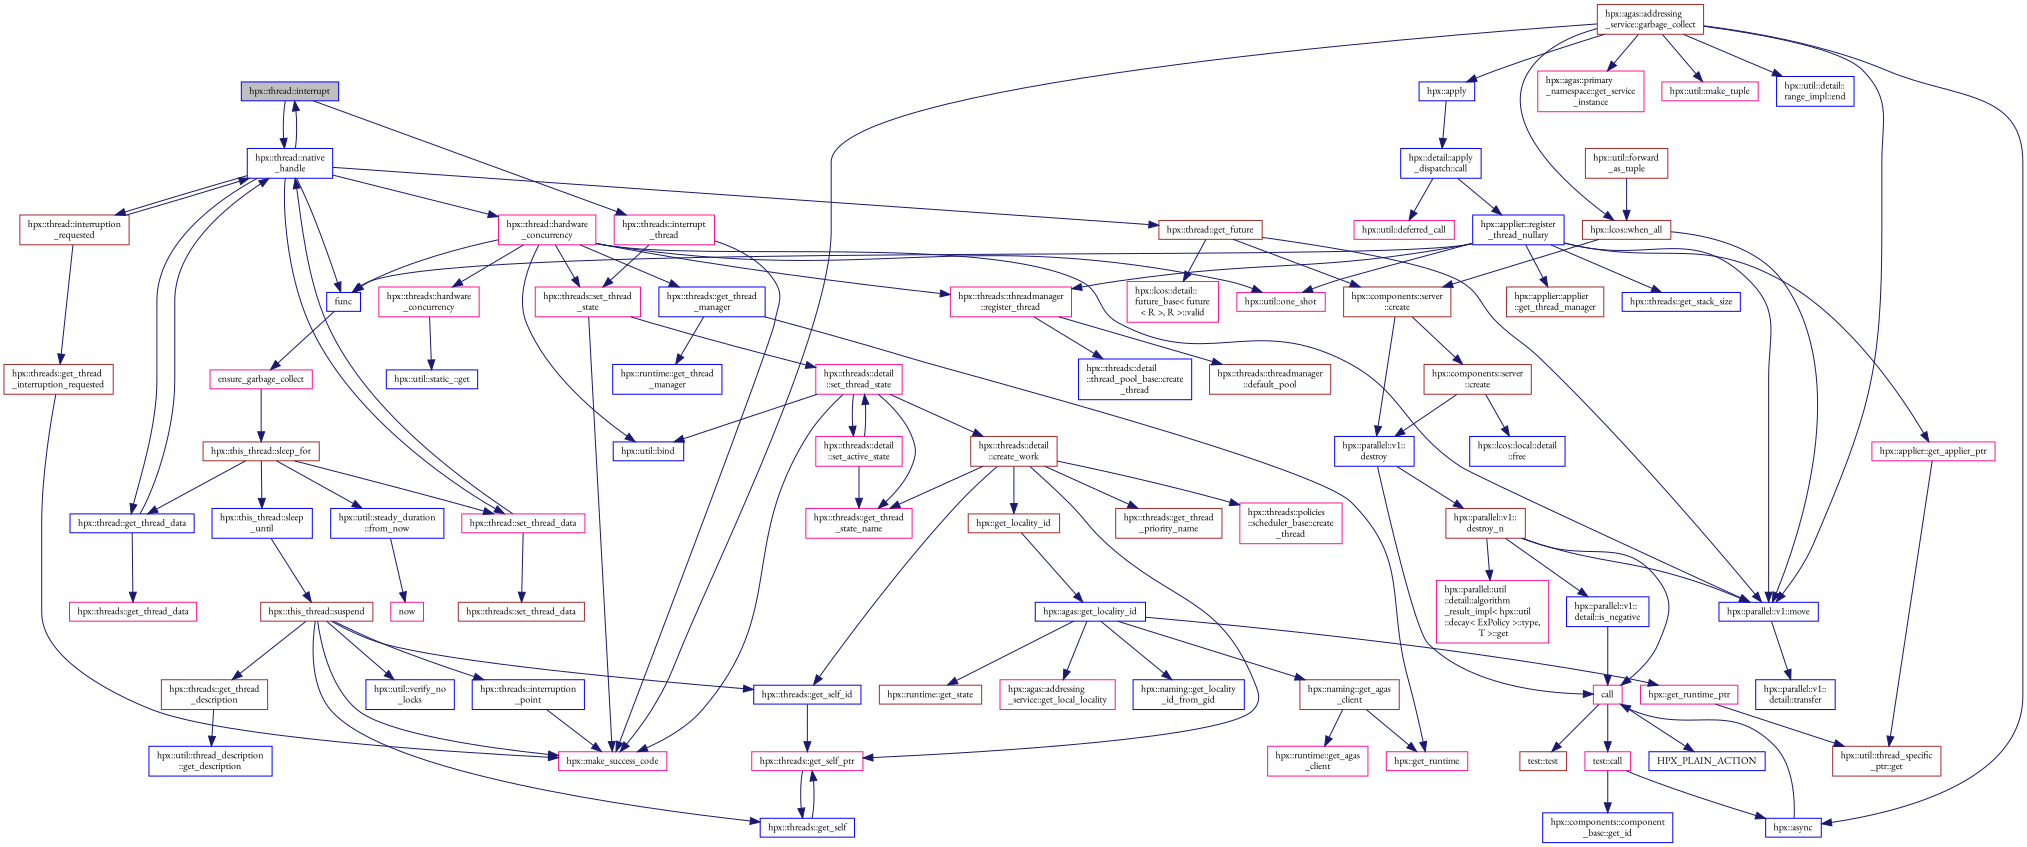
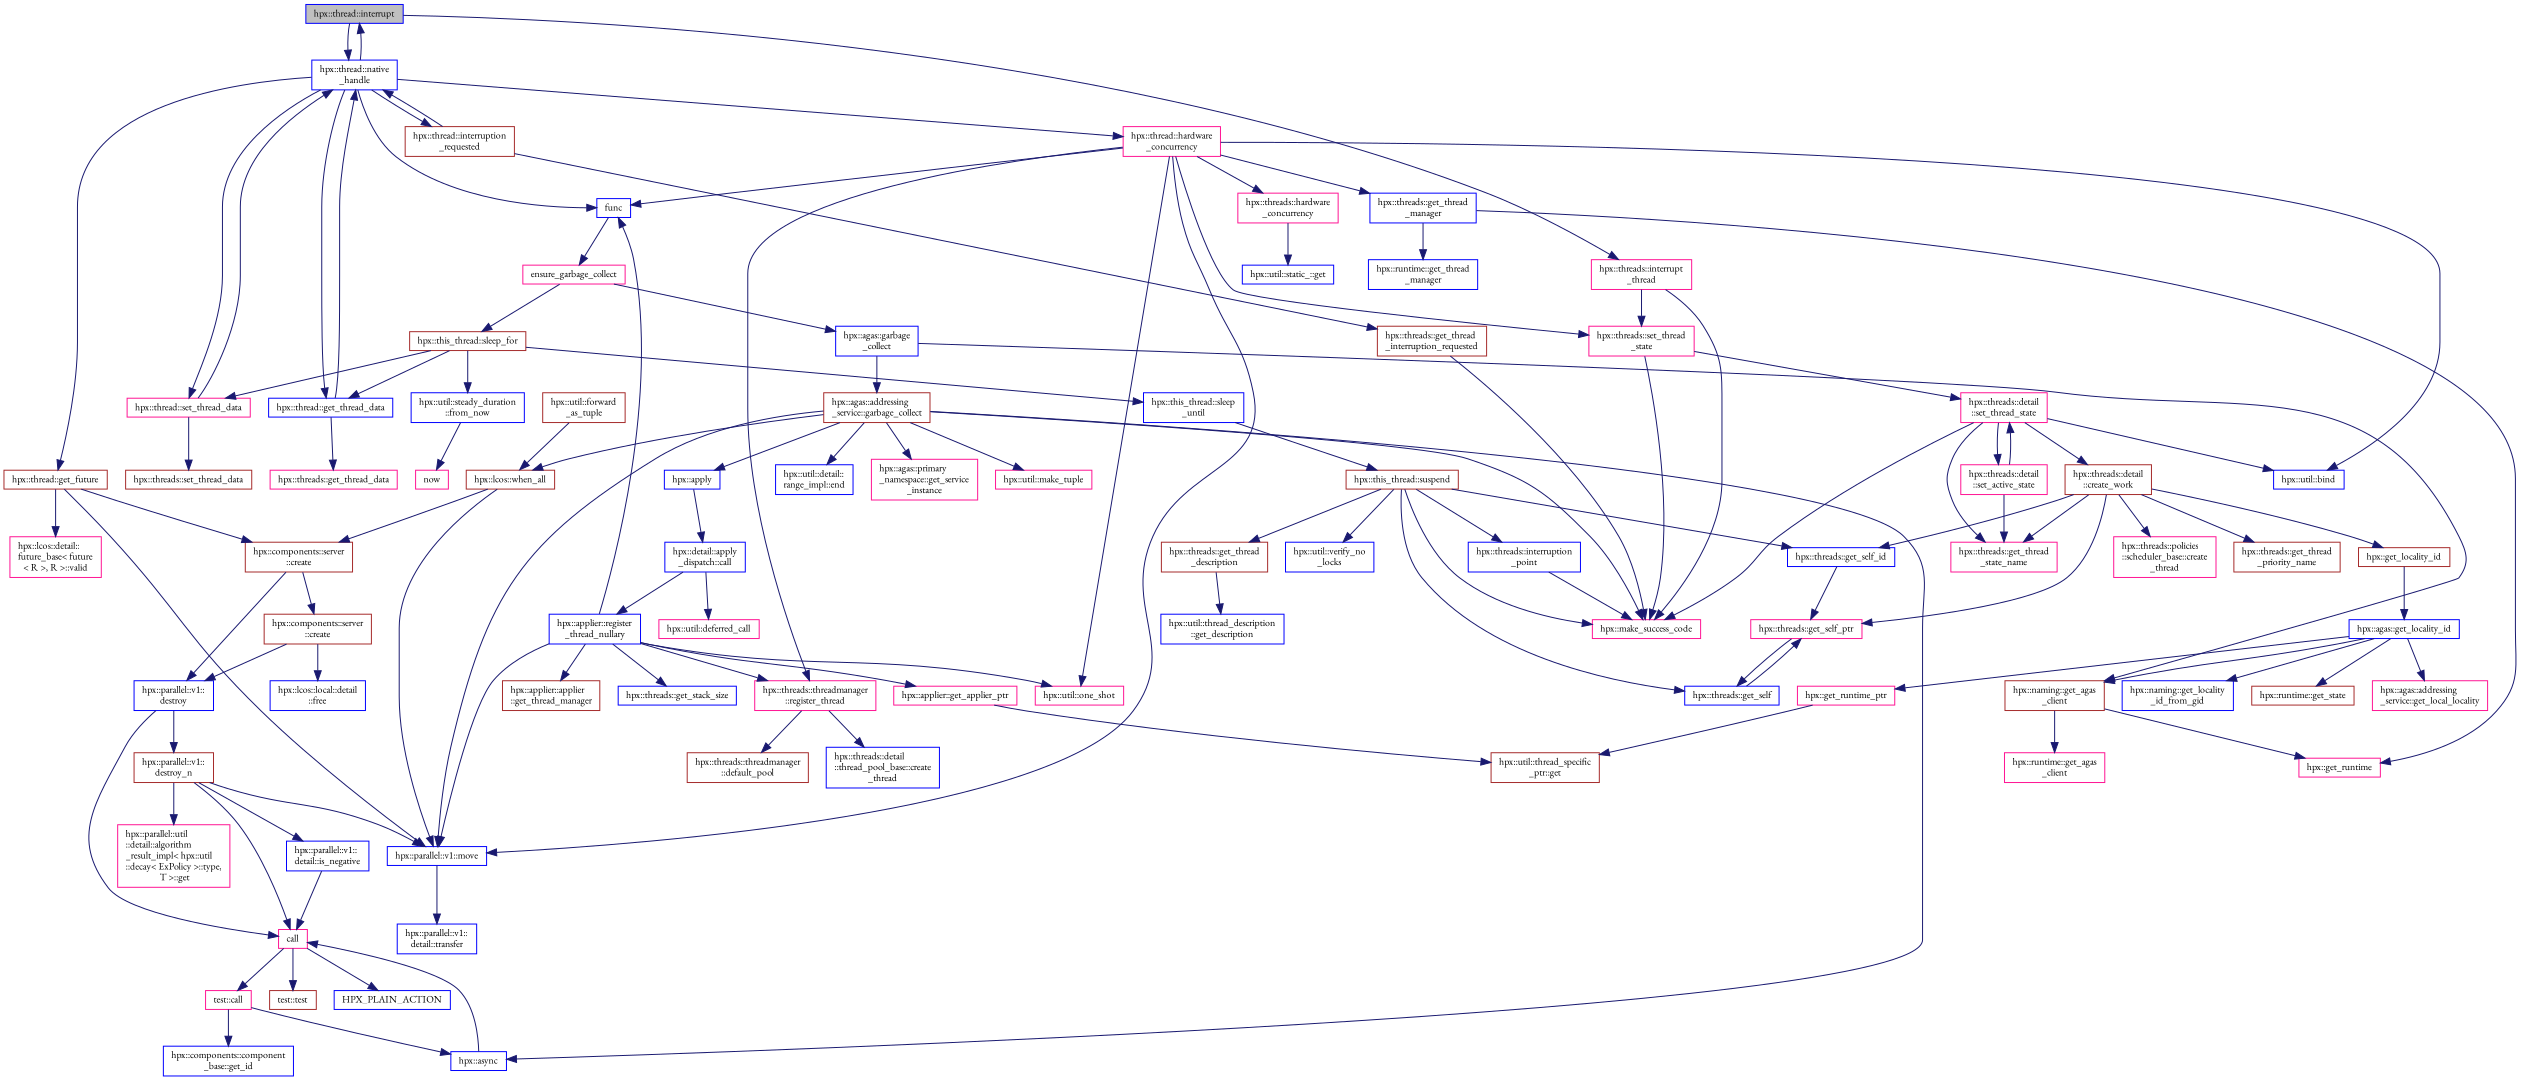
none -> (877, 341)
